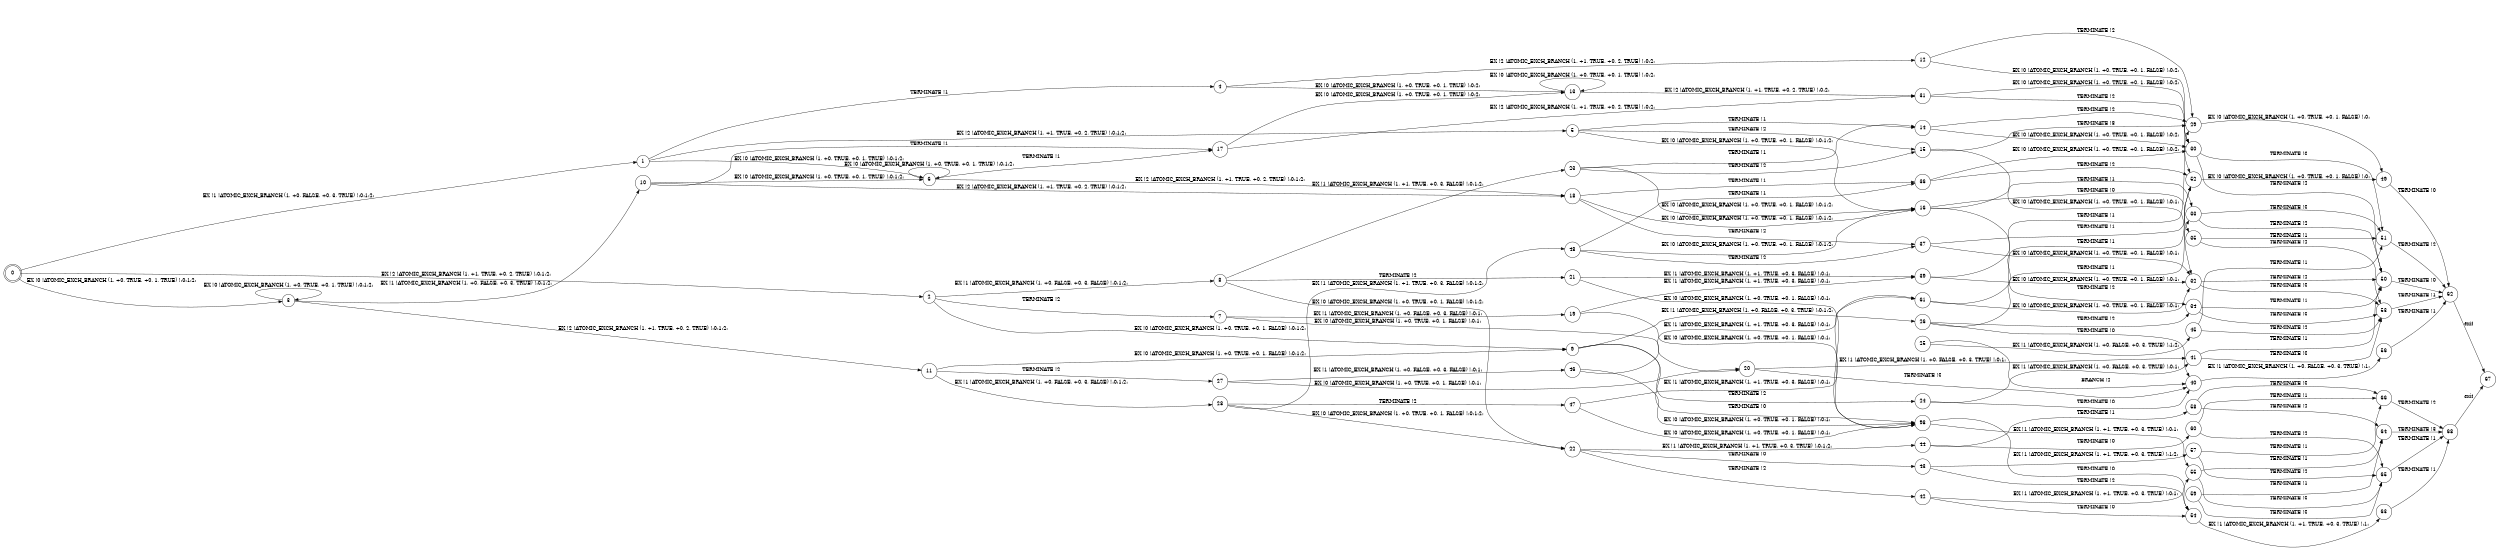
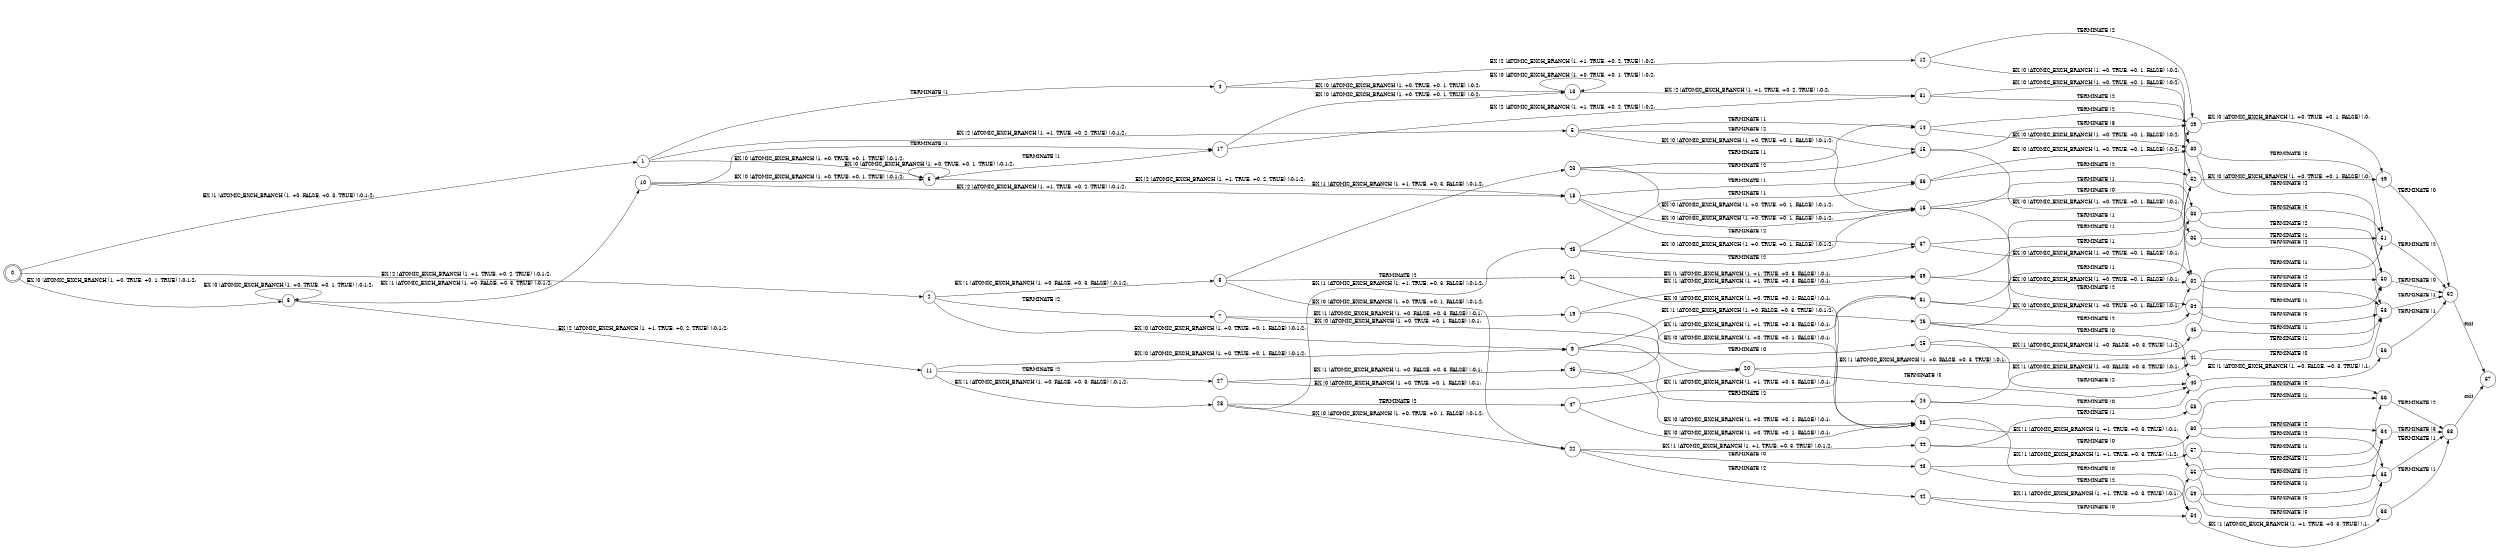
(2289, 328) -> (2289, 328)
(2096, 380) -> (2096, 380)
(2289, 411) -> (2287, 427)
(1719, 415) -> (1745, 354)
